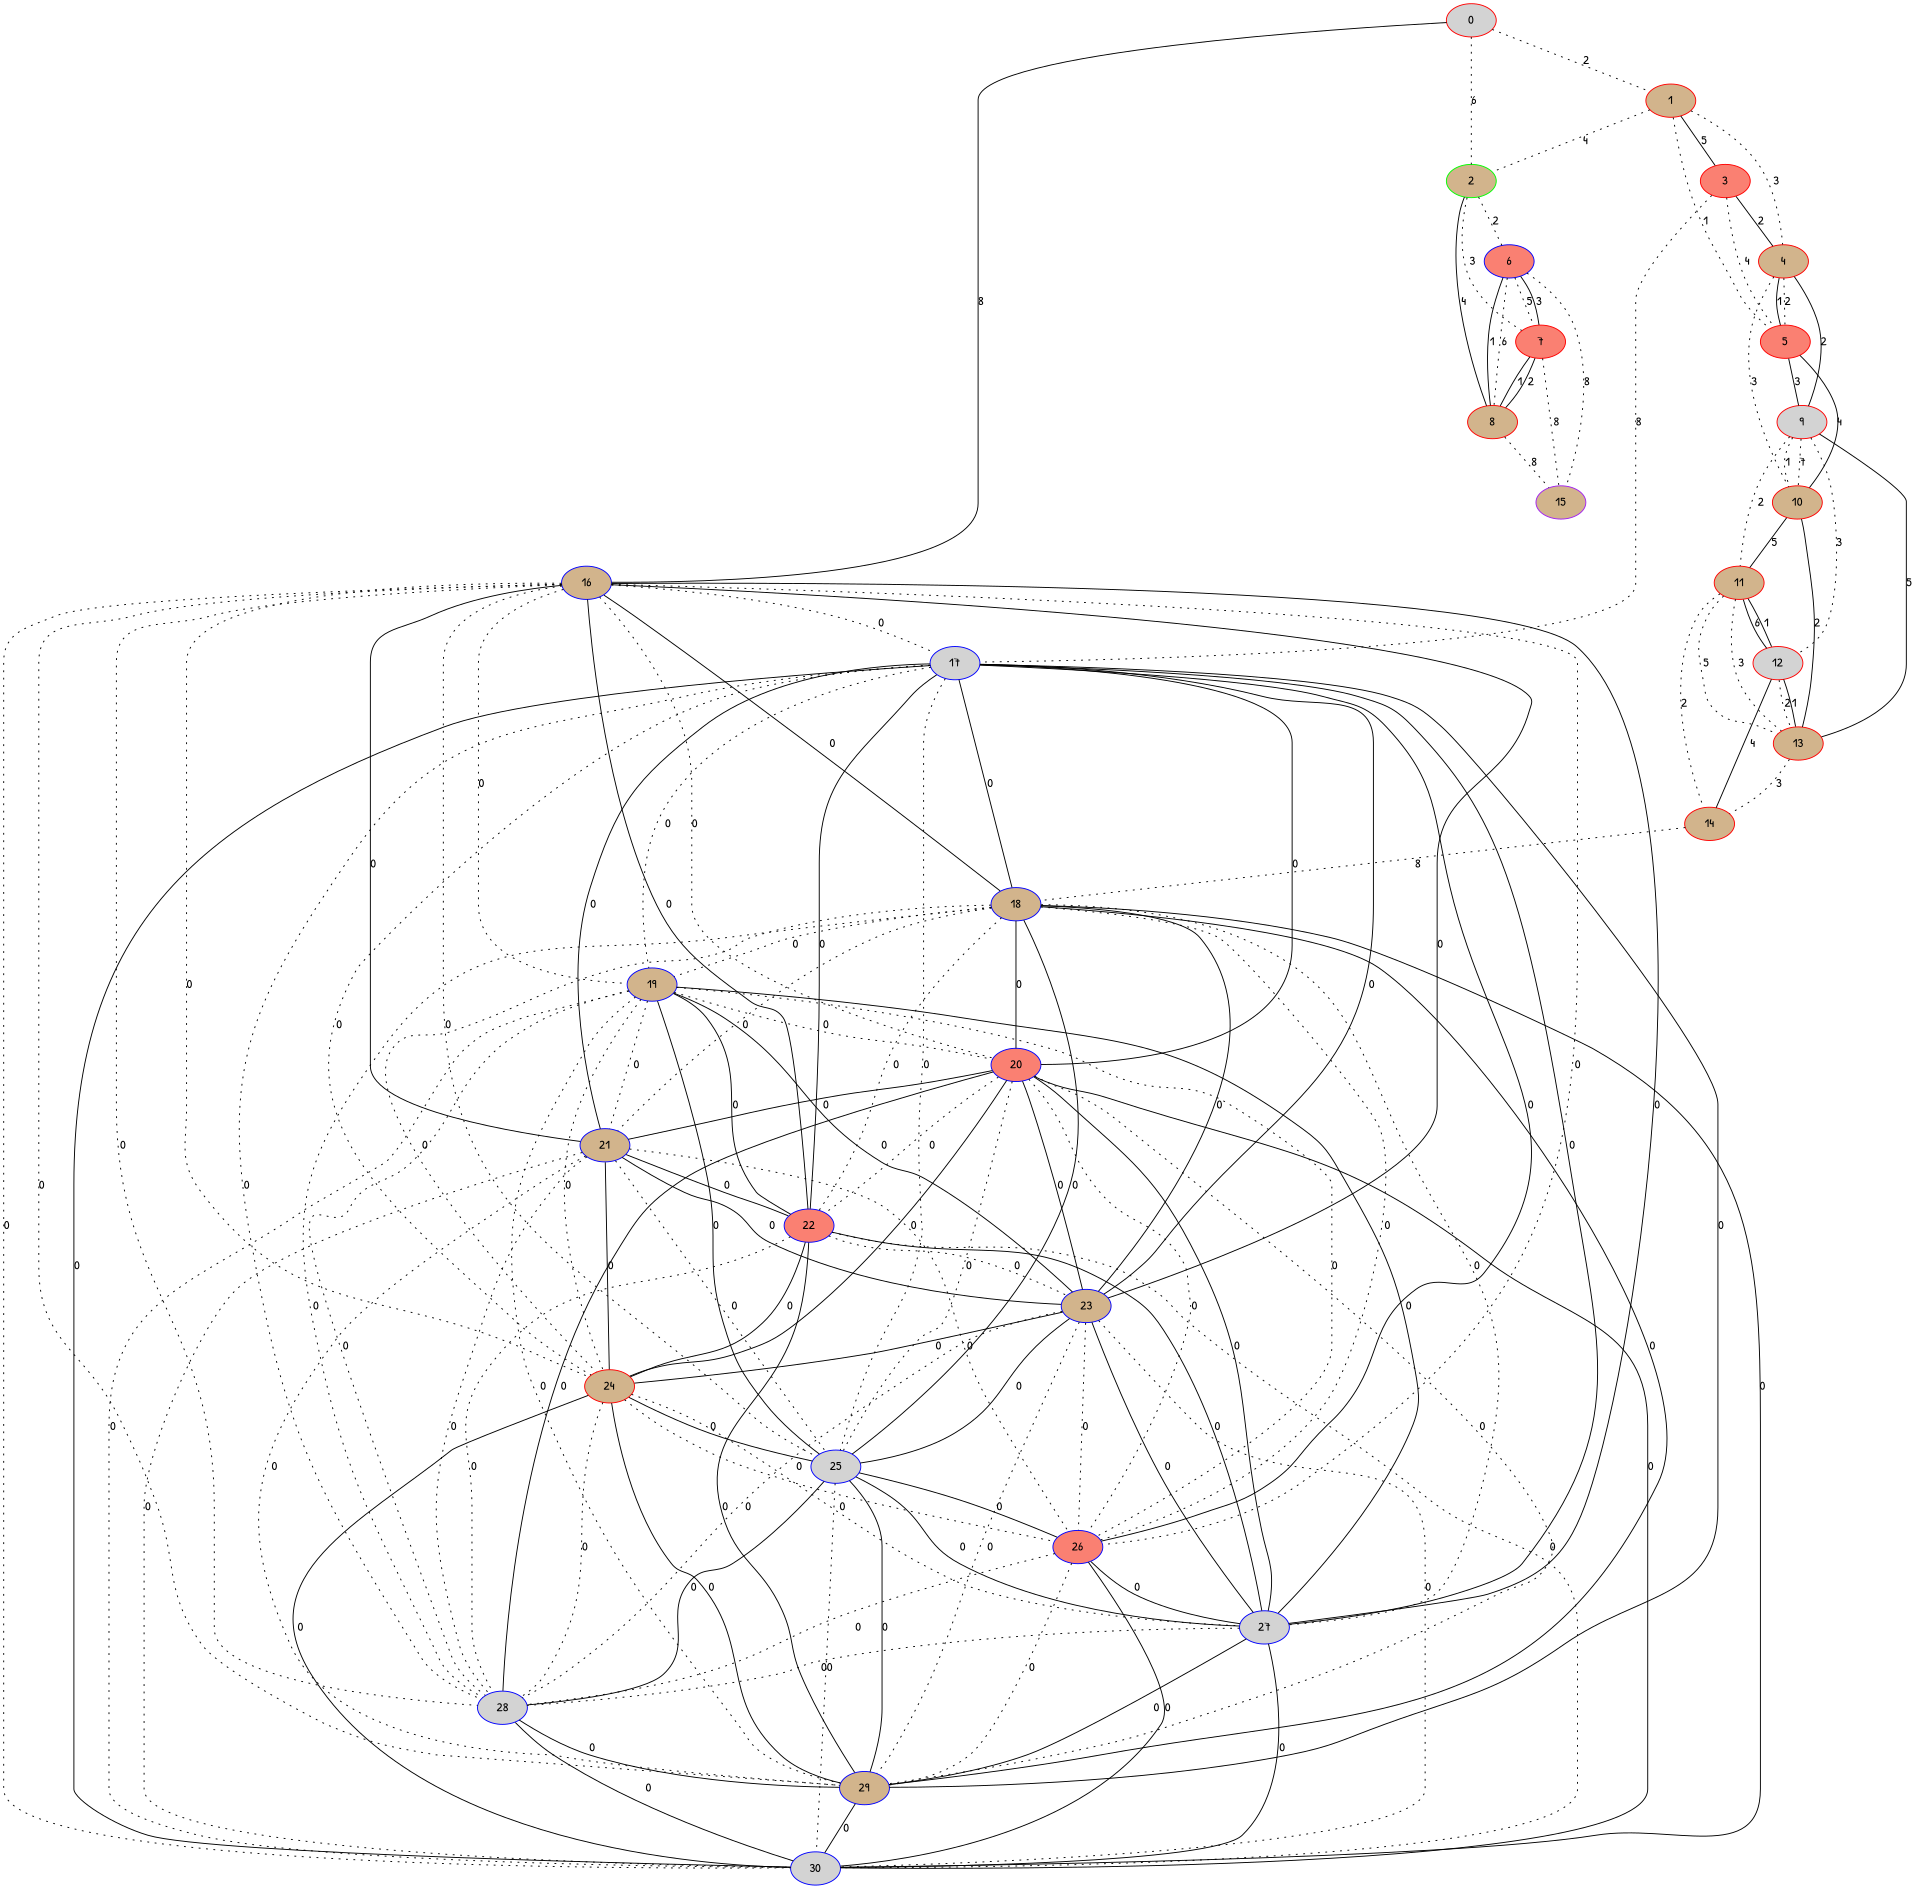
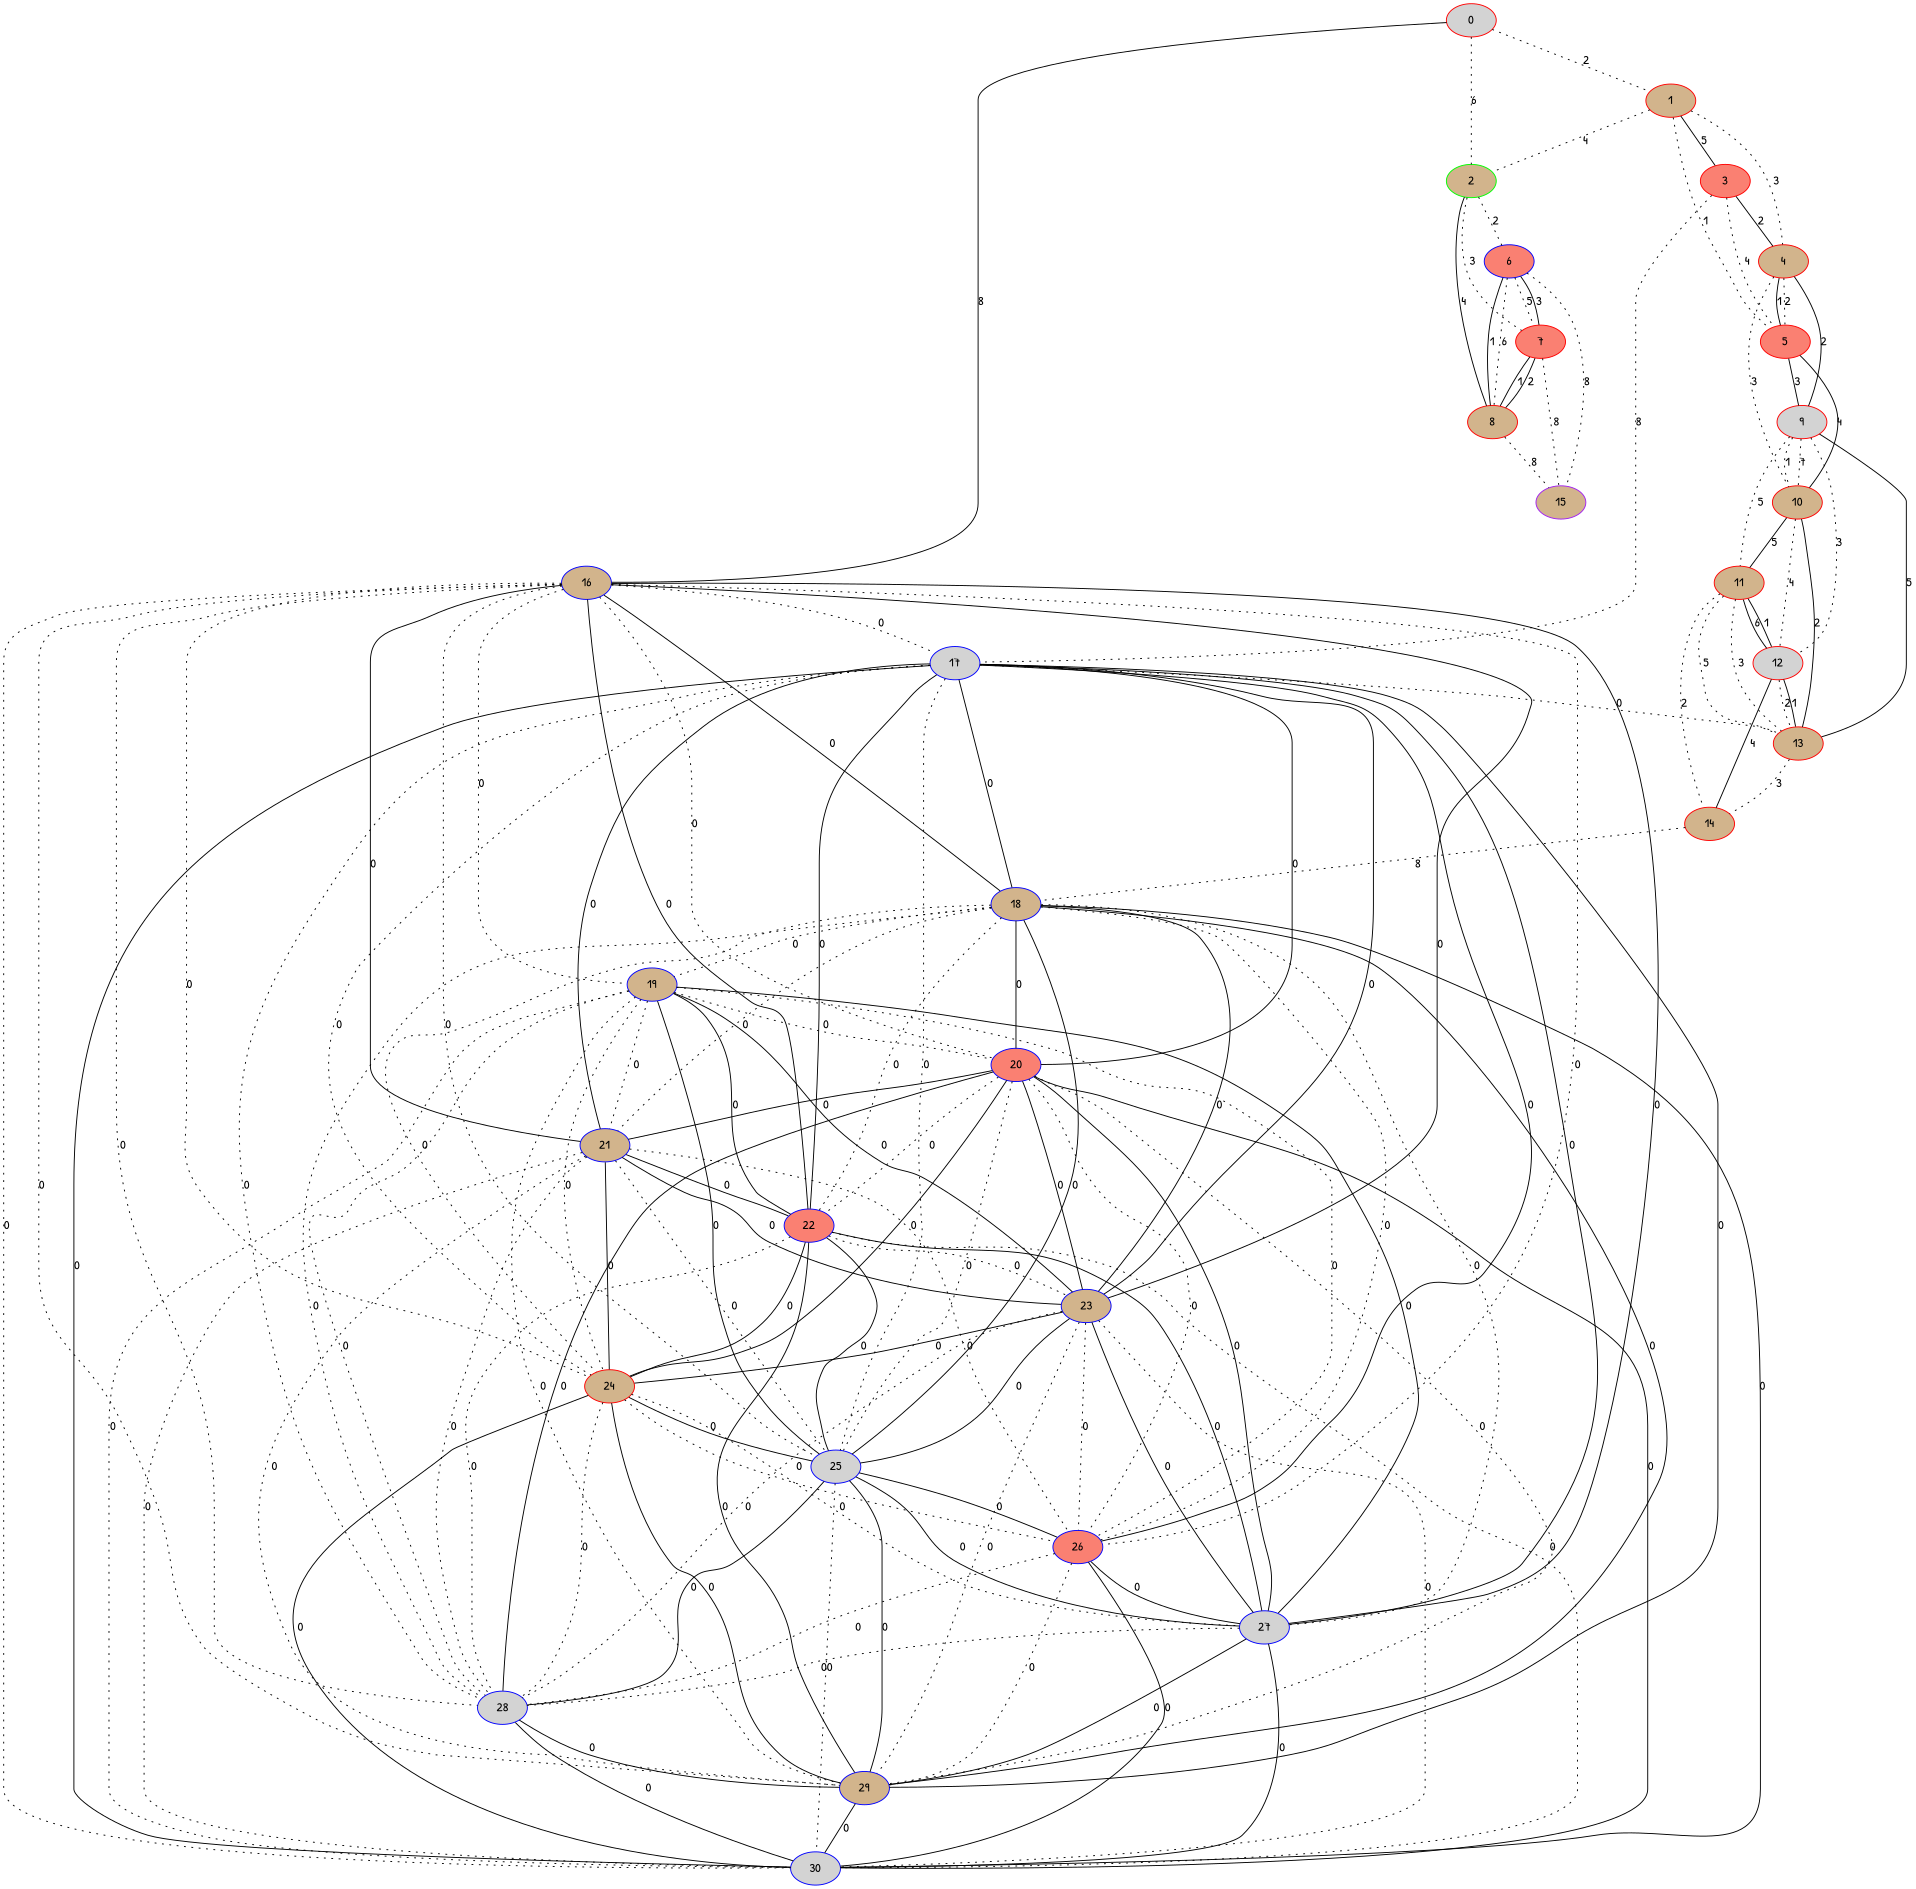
(1761, 502) -> (1761, 502)
none -> (1788, 583)
(713, 754) -> (1381, 687)
none -> (858, 1341)
